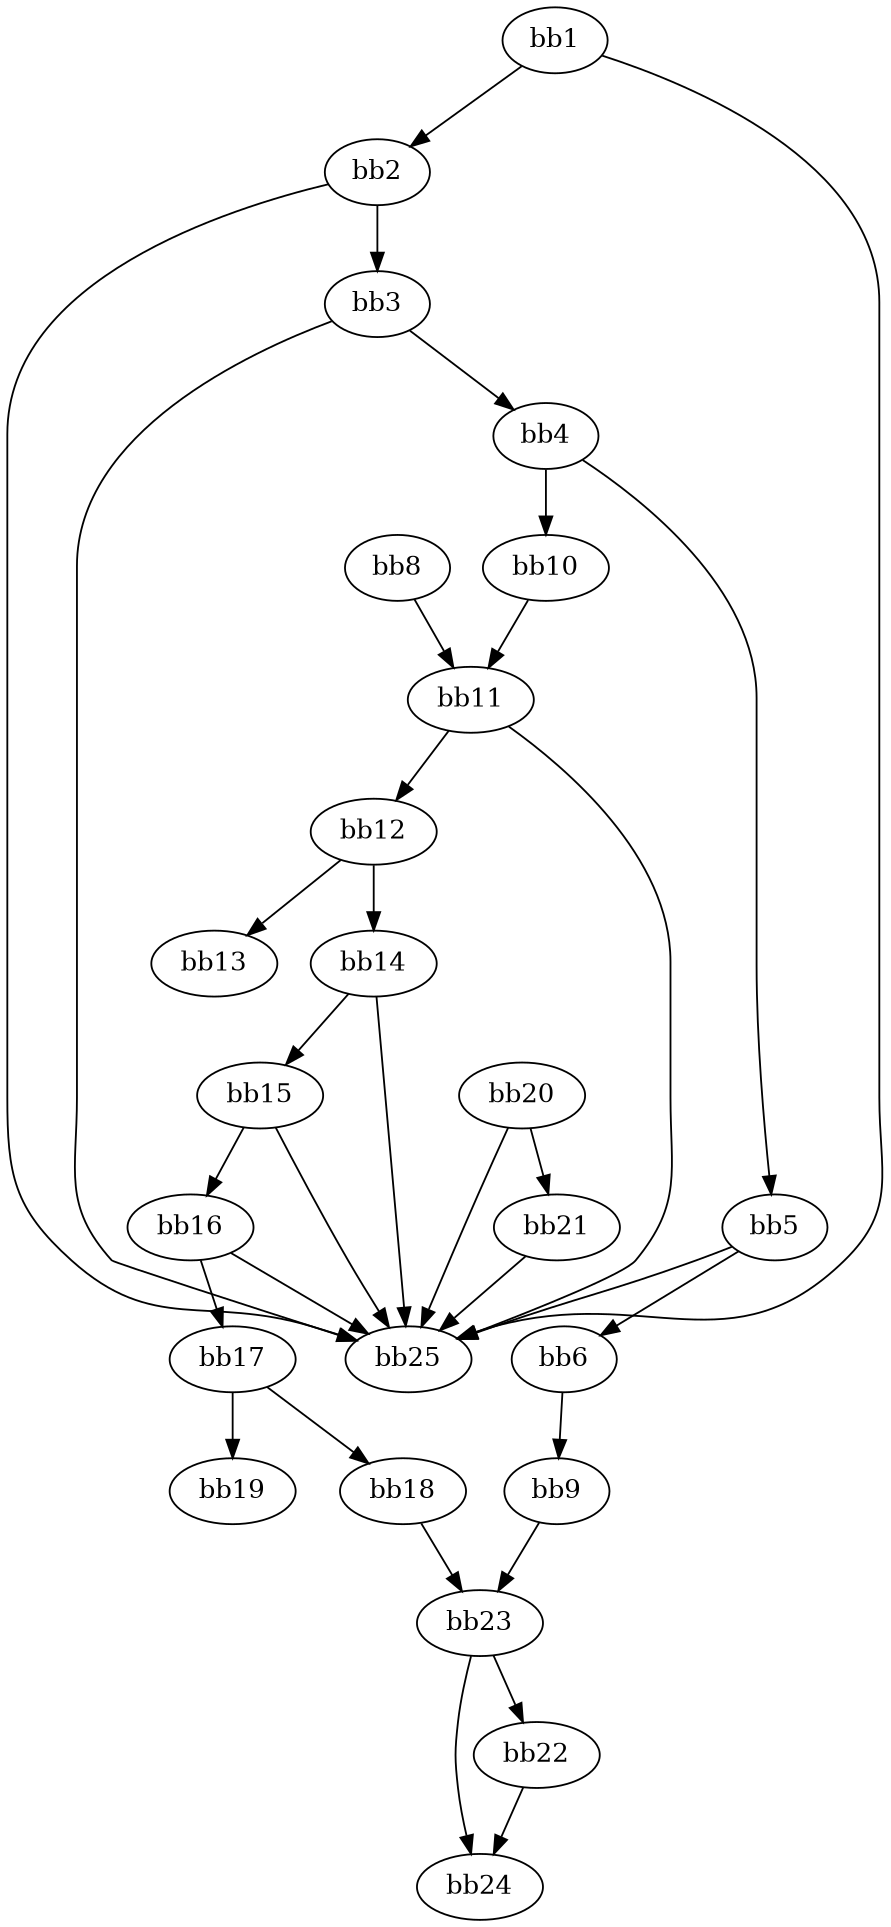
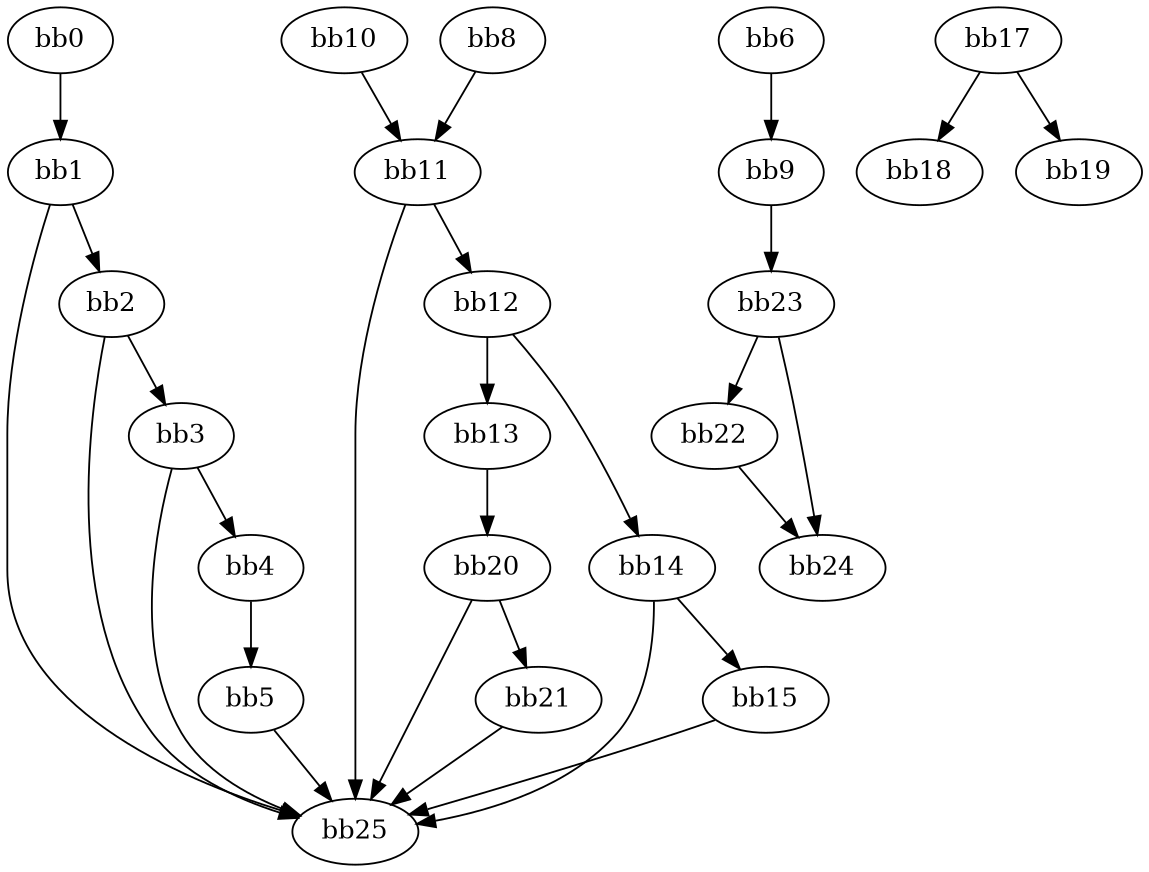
none -> (60, 40)
none -> (487, 493)
(546, 493) -> none
(191, 1227) -> none
(678, 1288) -> none
(437, 1549) -> none
